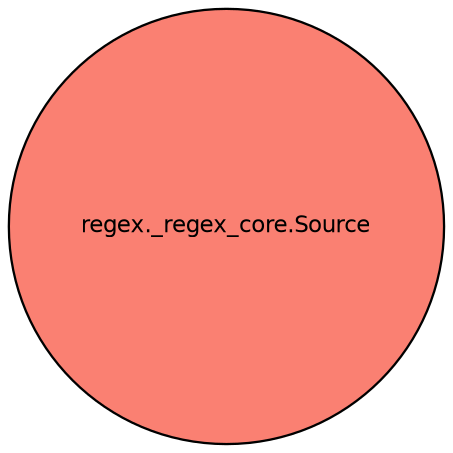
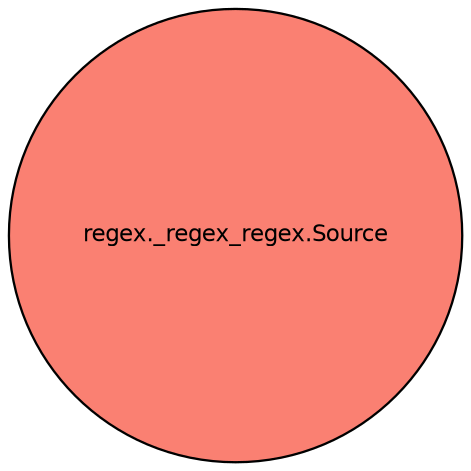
(226, 226) -> (236, 236)
